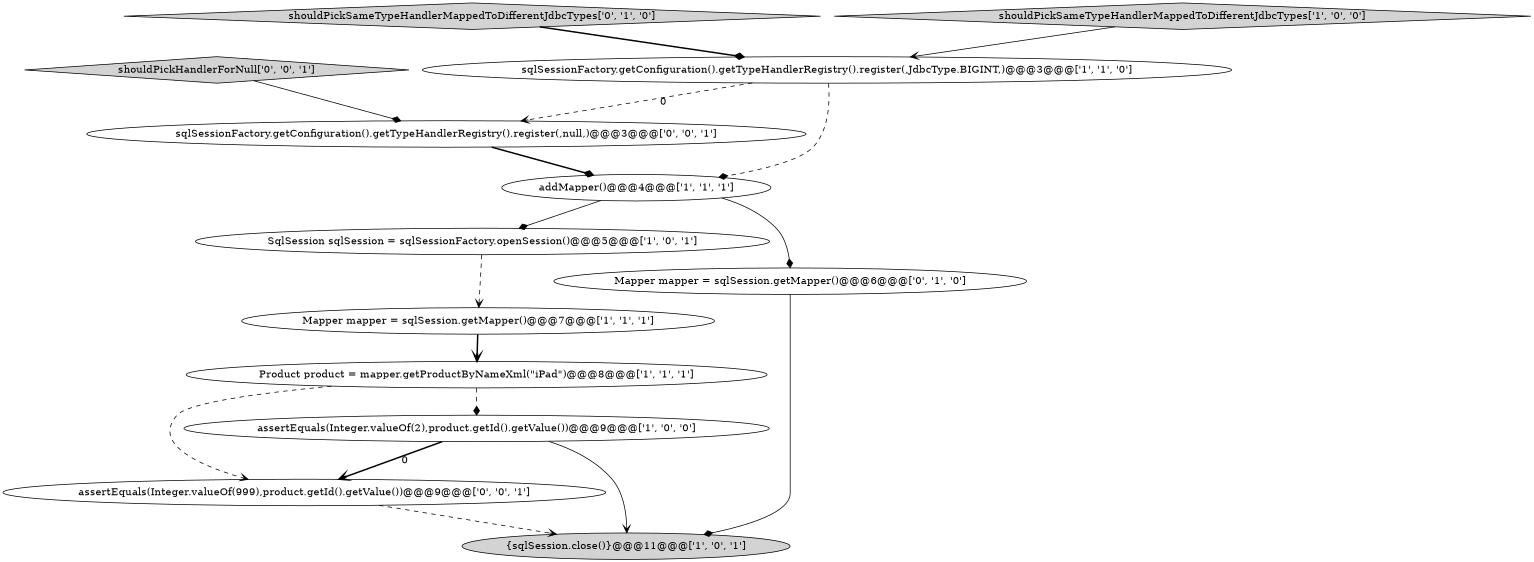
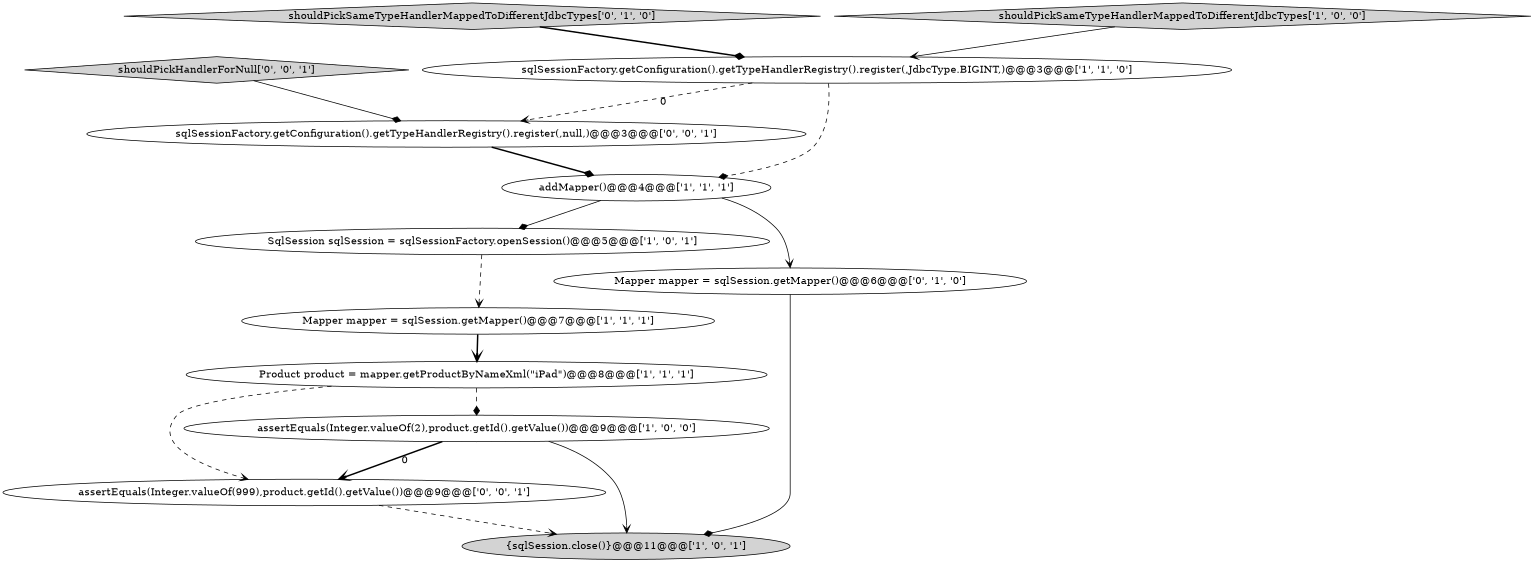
(765, 219) -> (766, 219)
